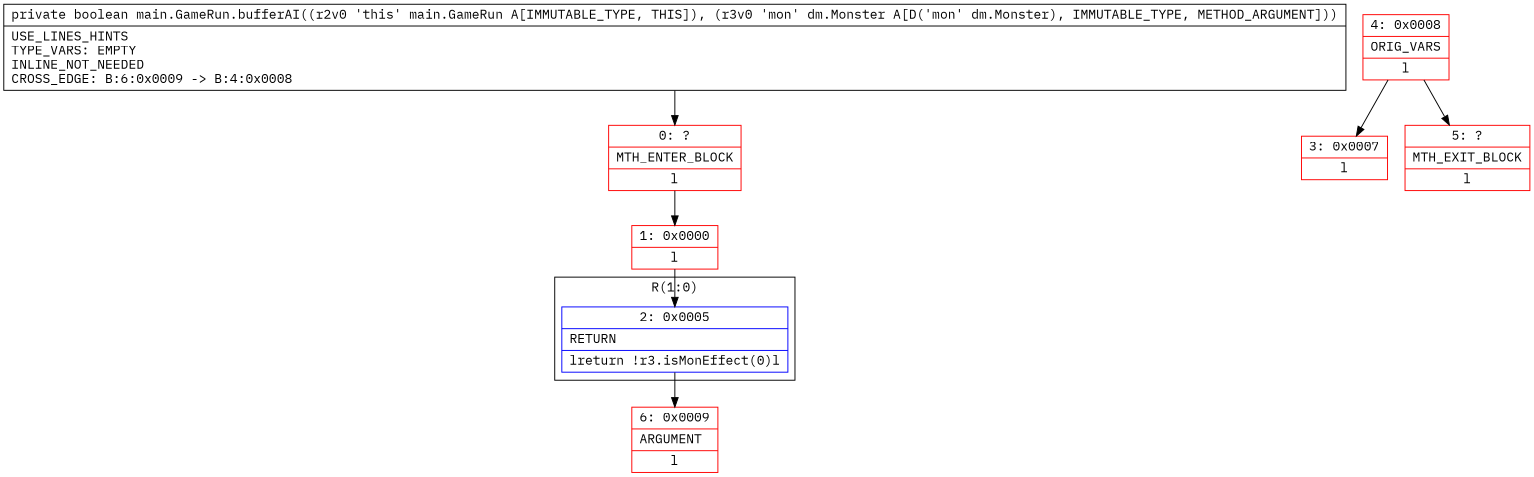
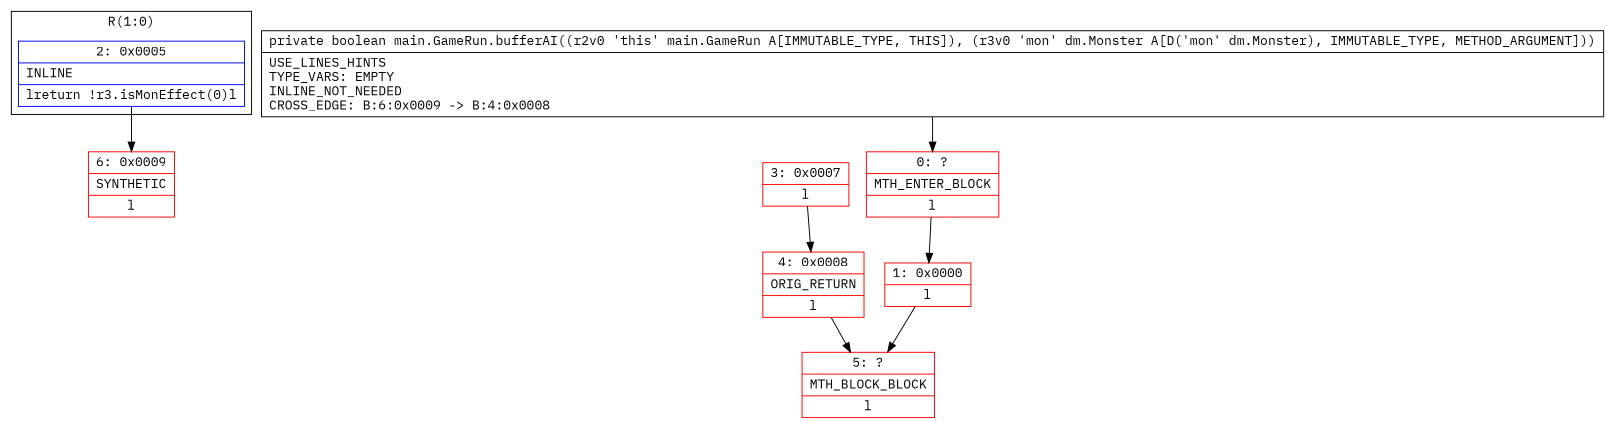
(1406, 47) -> (813, 284)
(1375, 104) -> (809, 224)
(1467, 157) -> (868, 384)
(675, 283) -> (904, 325)
(593, 339) -> (50, 73)
(671, 439) -> (131, 184)
